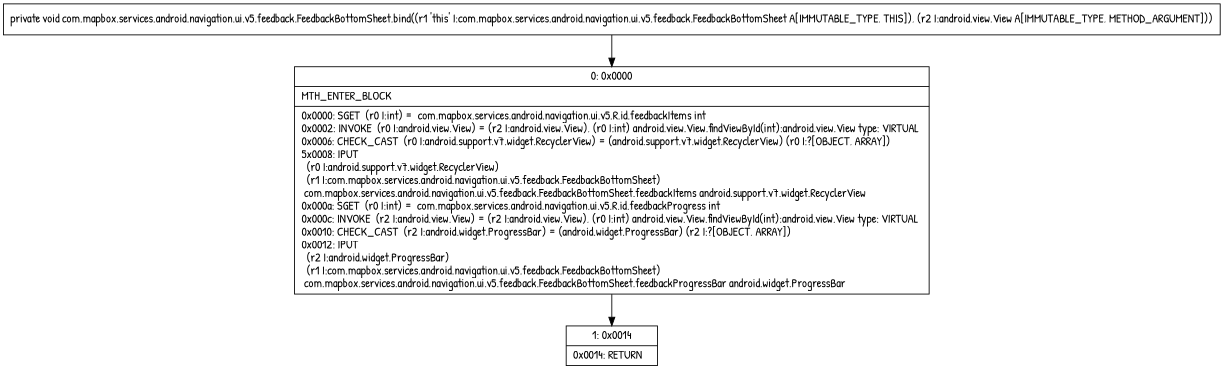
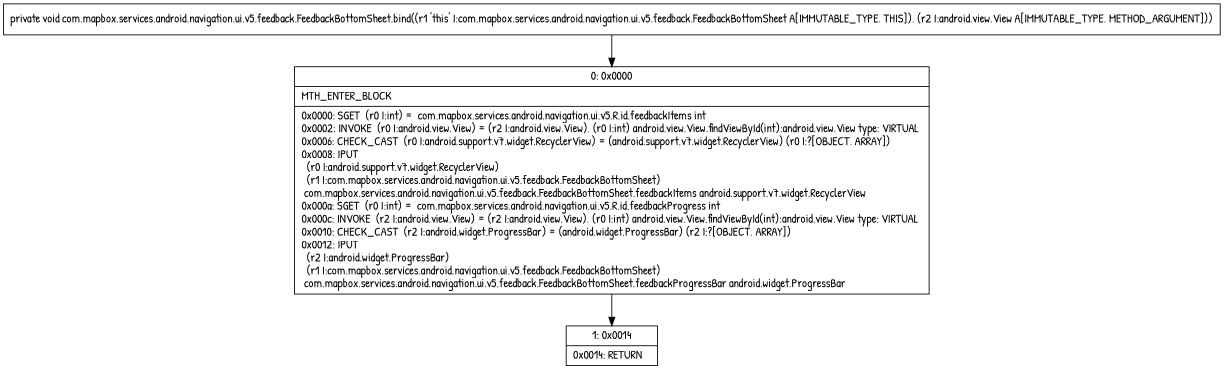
(333, 155) -> (333, 155)
